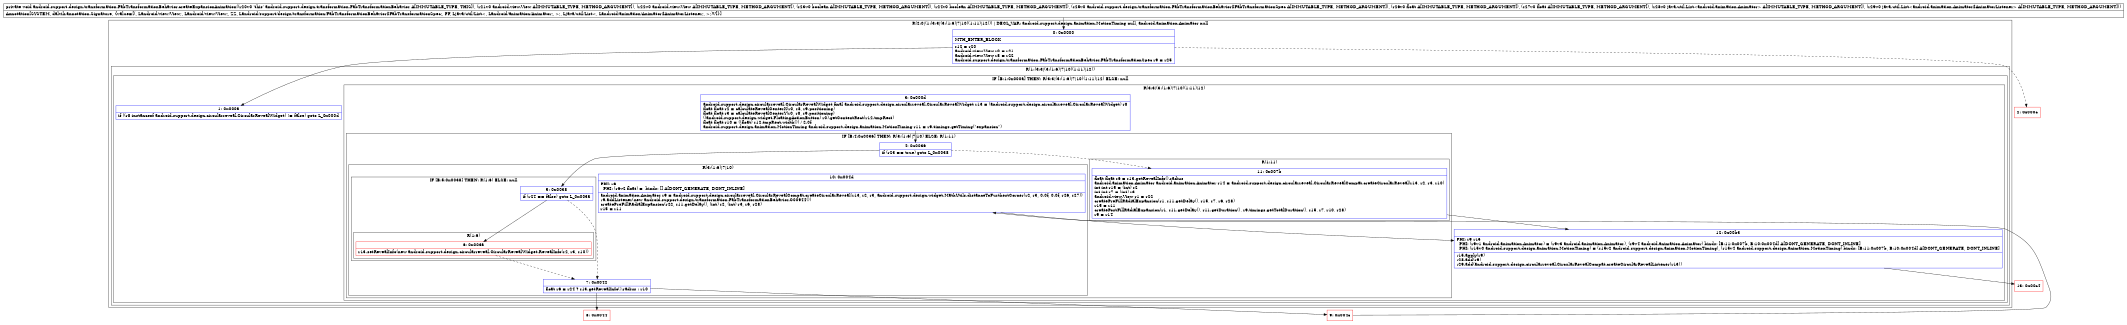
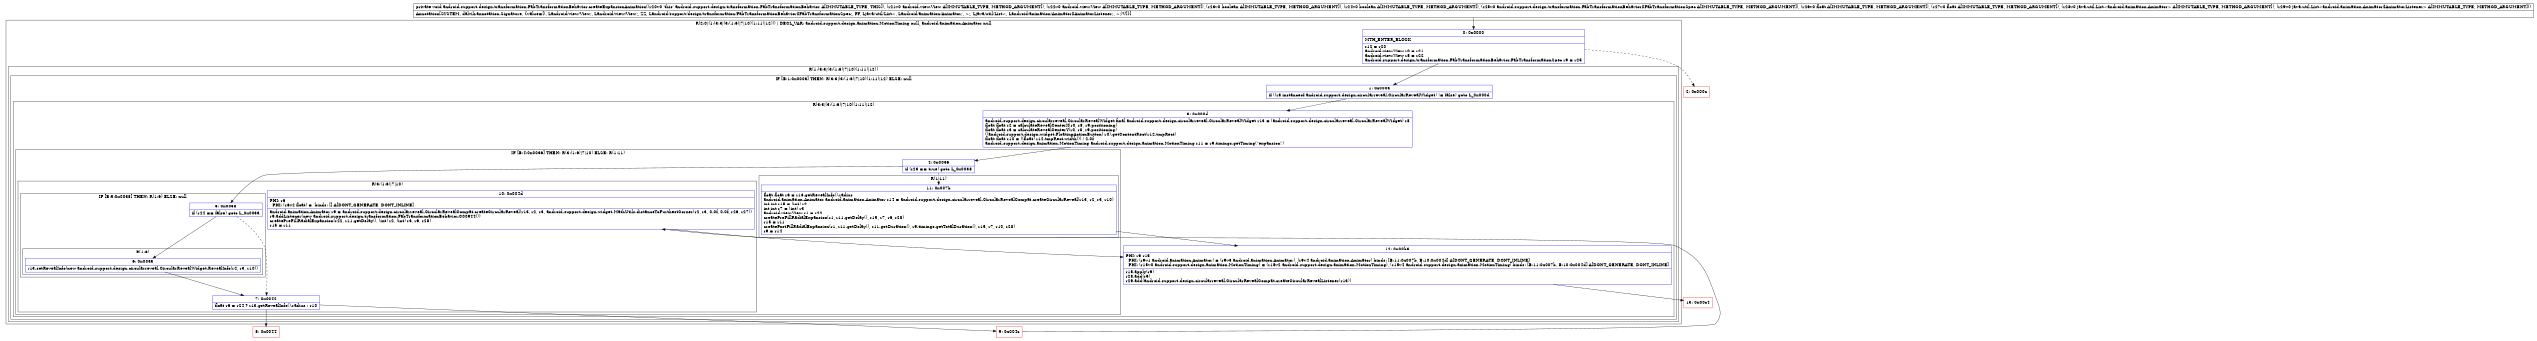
none -> (1318, 105)
(474, 249) -> (143, 265)
(534, 267) -> (203, 283)
